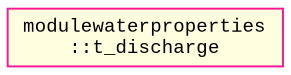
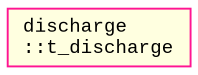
(145, 38) -> (99, 38)
